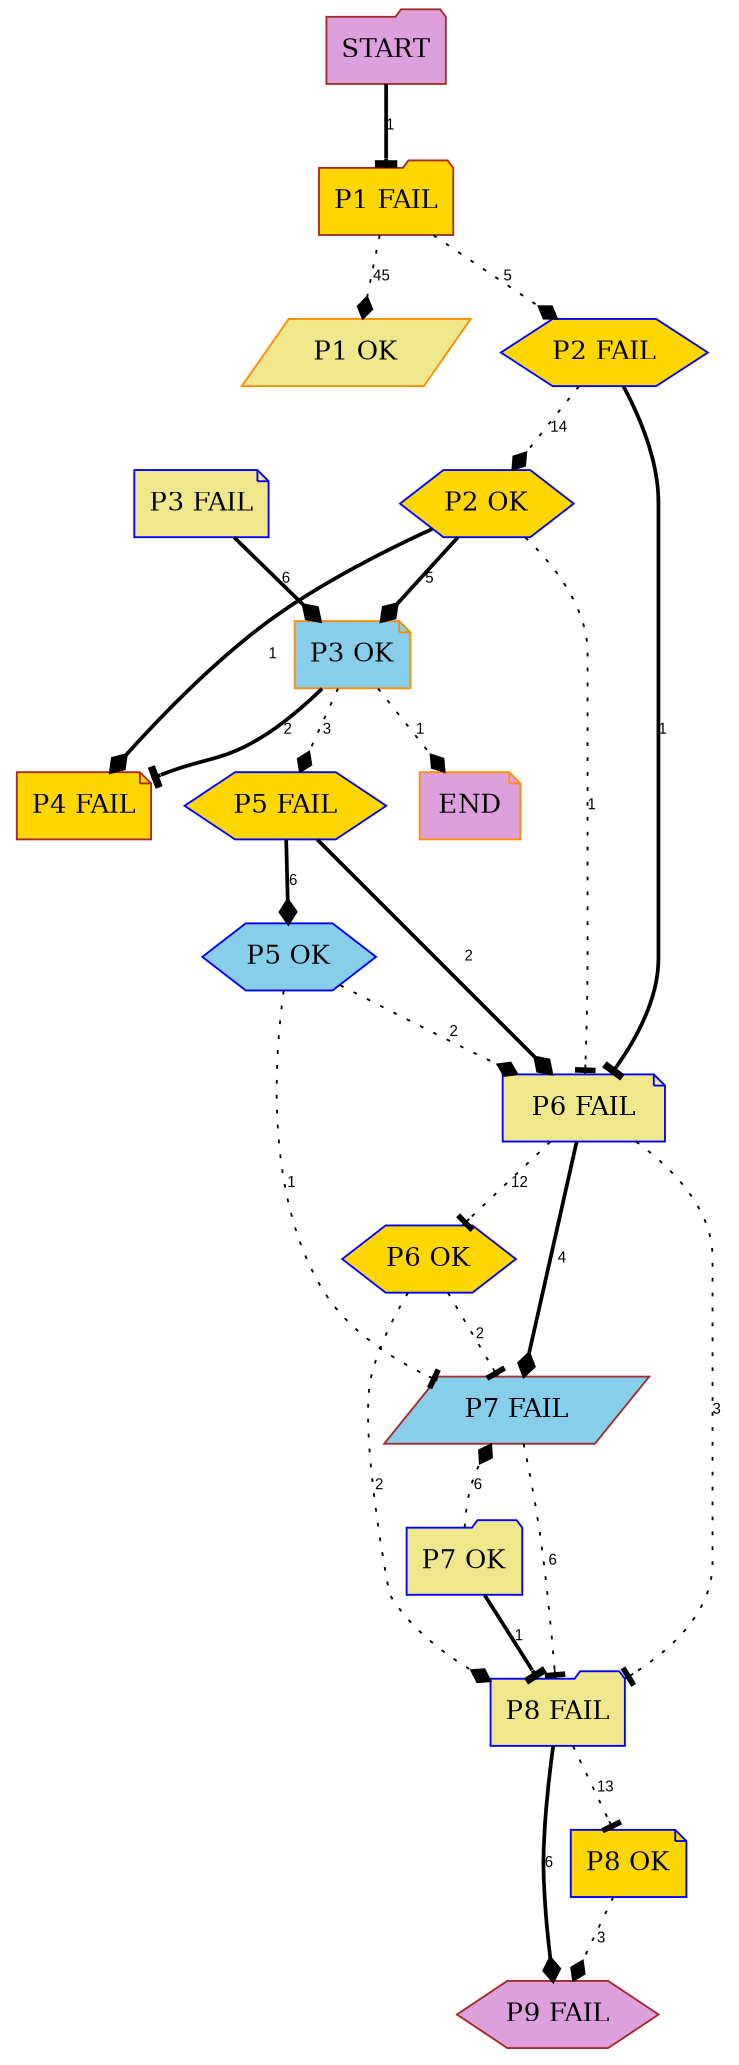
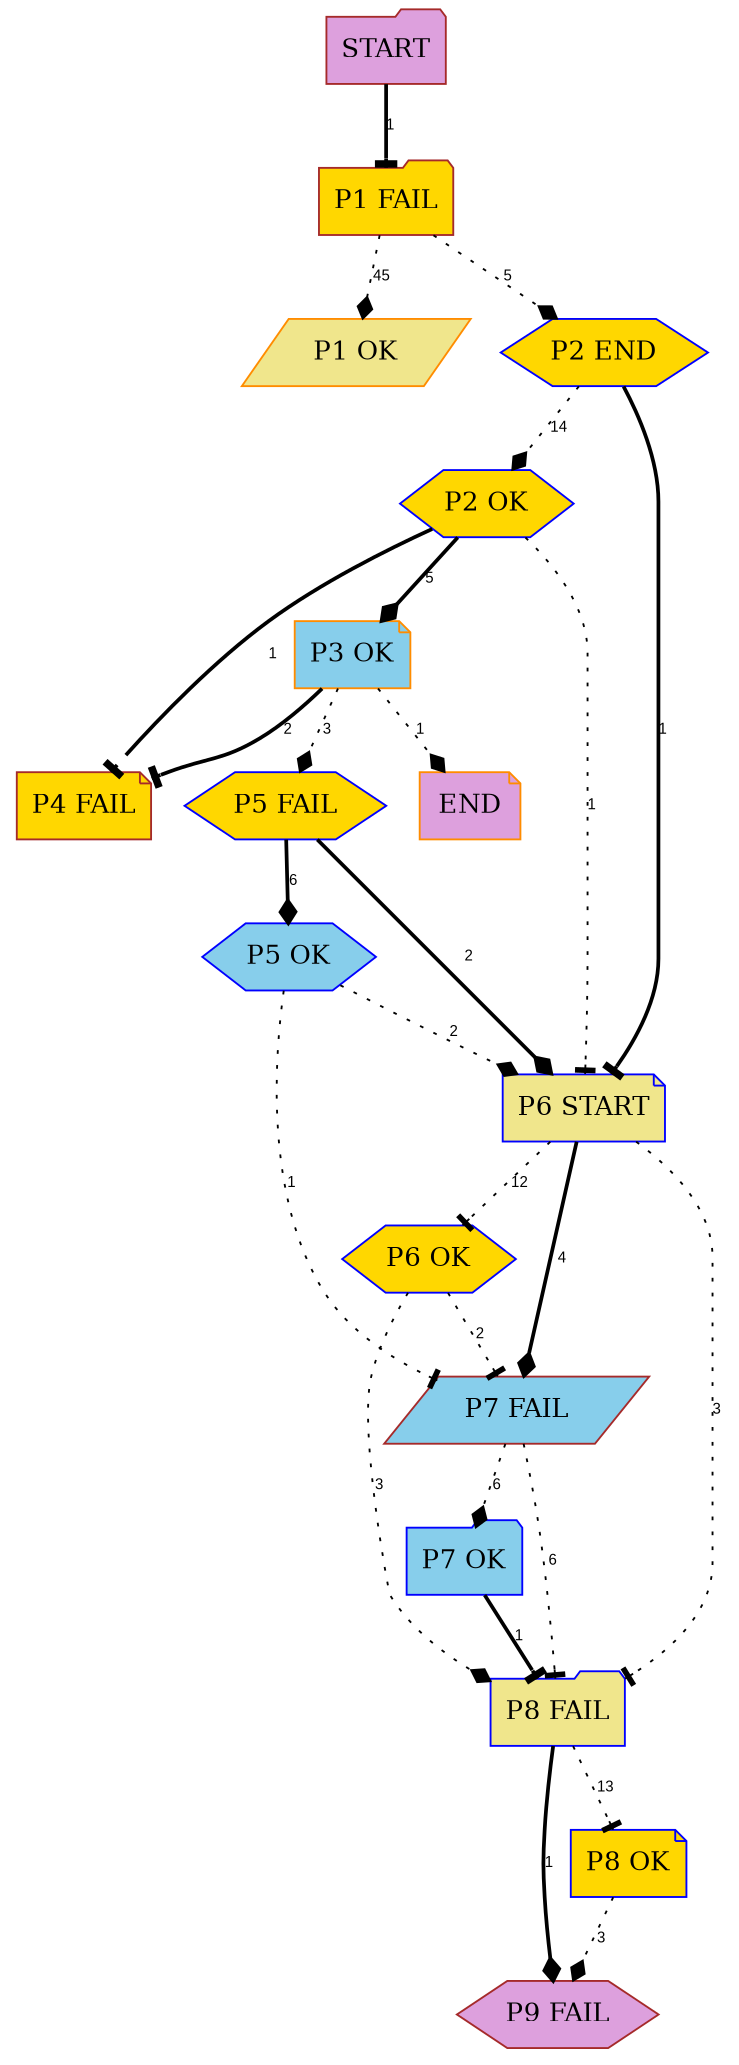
(604, 353) -> (604, 353)
(201, 504) -> none
(265, 624) -> (265, 624)
(584, 1108) -> (584, 1108)
(380, 1486) -> (380, 1486)
(469, 1495) -> (494, 1475)
(464, 1561) -> (464, 1561)
(549, 1863) -> (549, 1863)
